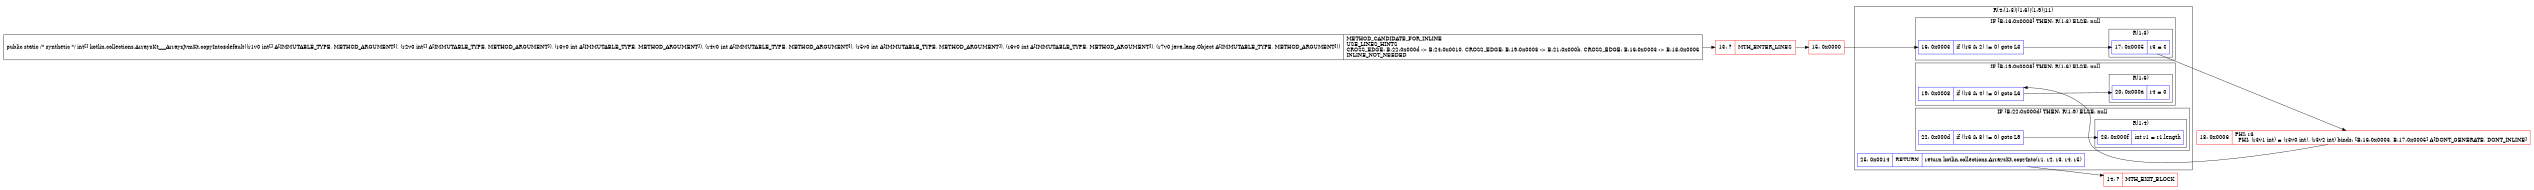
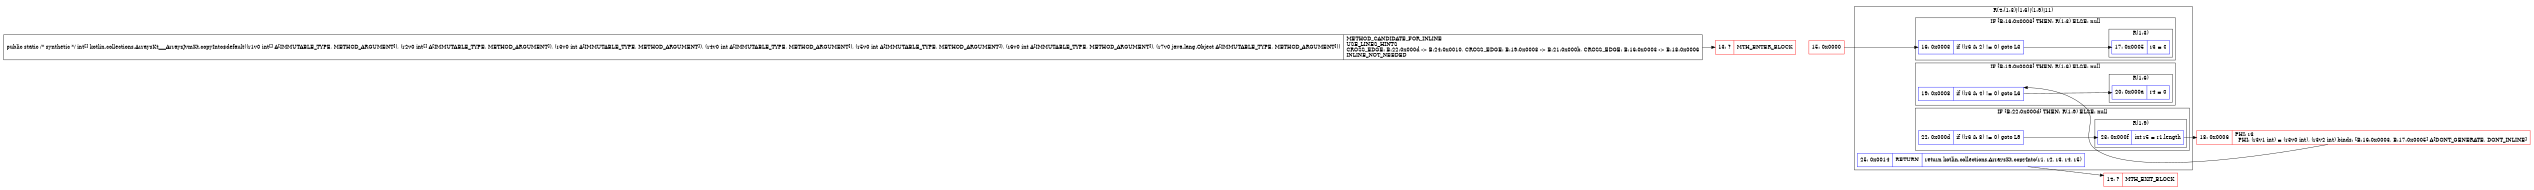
(1765, 47) -> (1765, 47)
(1801, 47) -> none
(2250, 92) -> (2188, 138)
(2141, 124) -> (2141, 124)
(2158, 137) -> (2158, 137)
